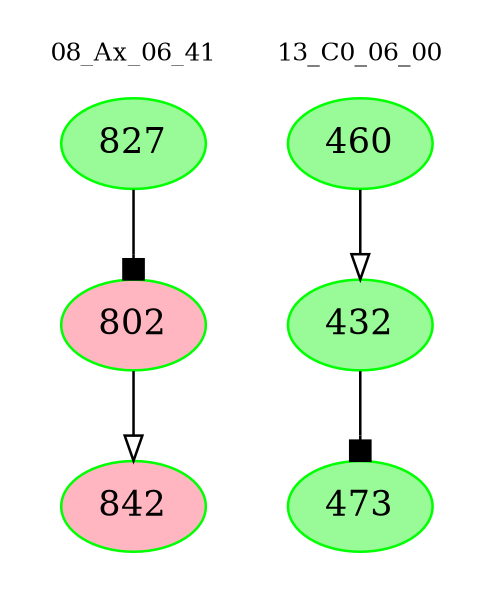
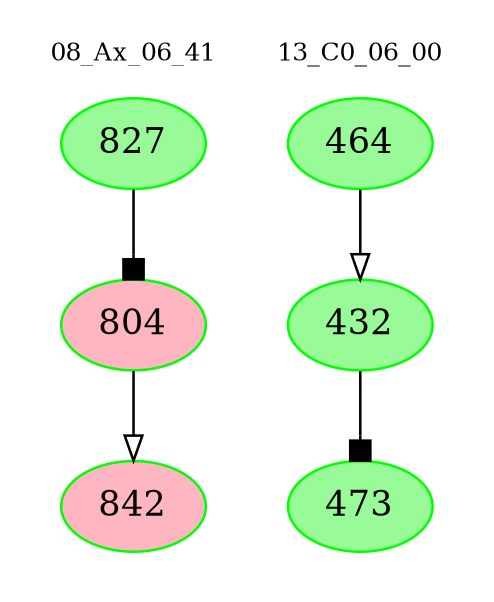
(360, 144) -> (360, 144)
(134, 325) -> (134, 325)
